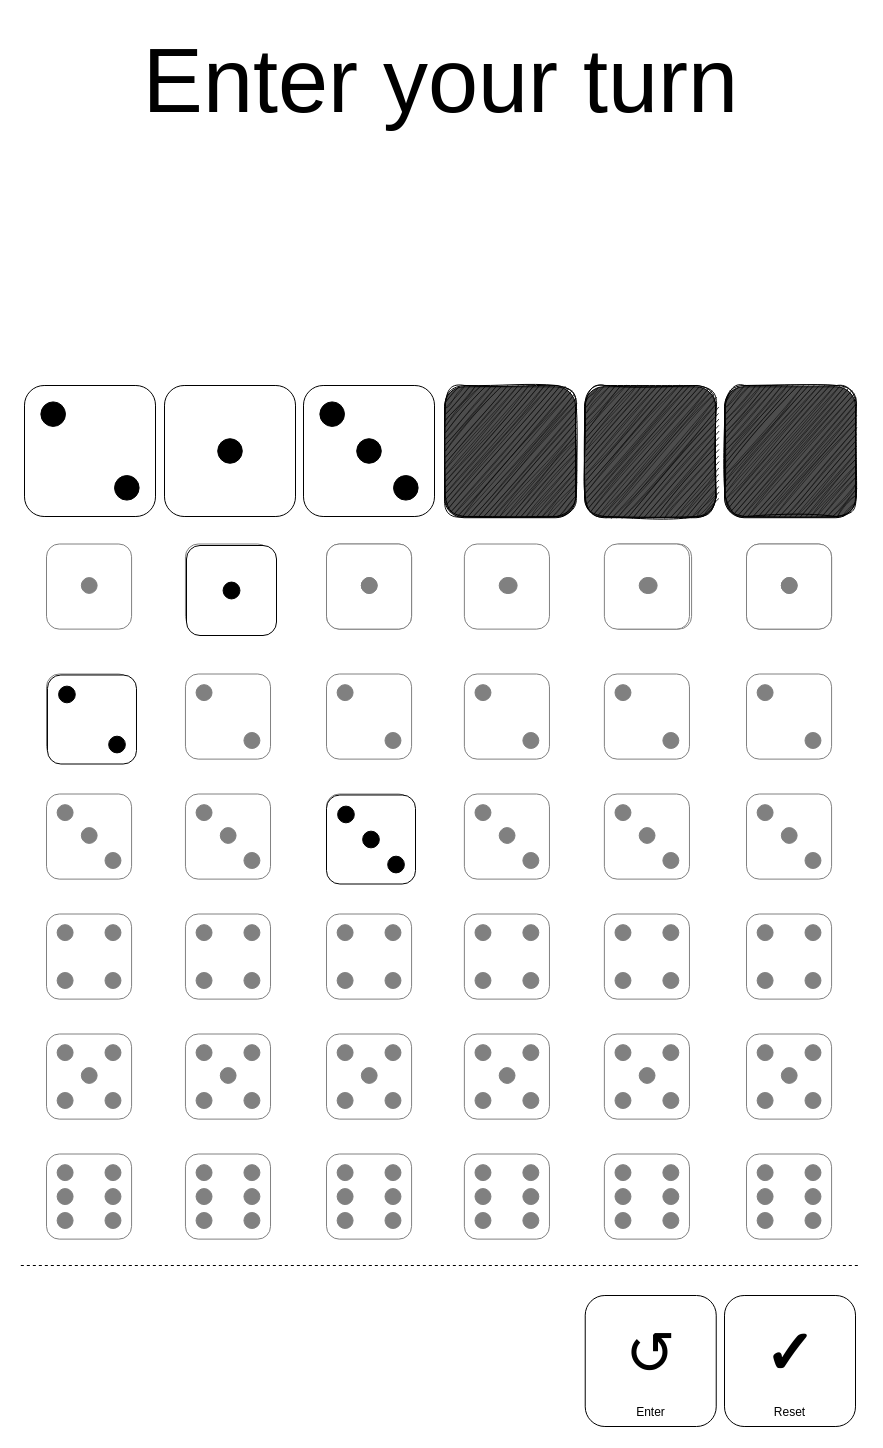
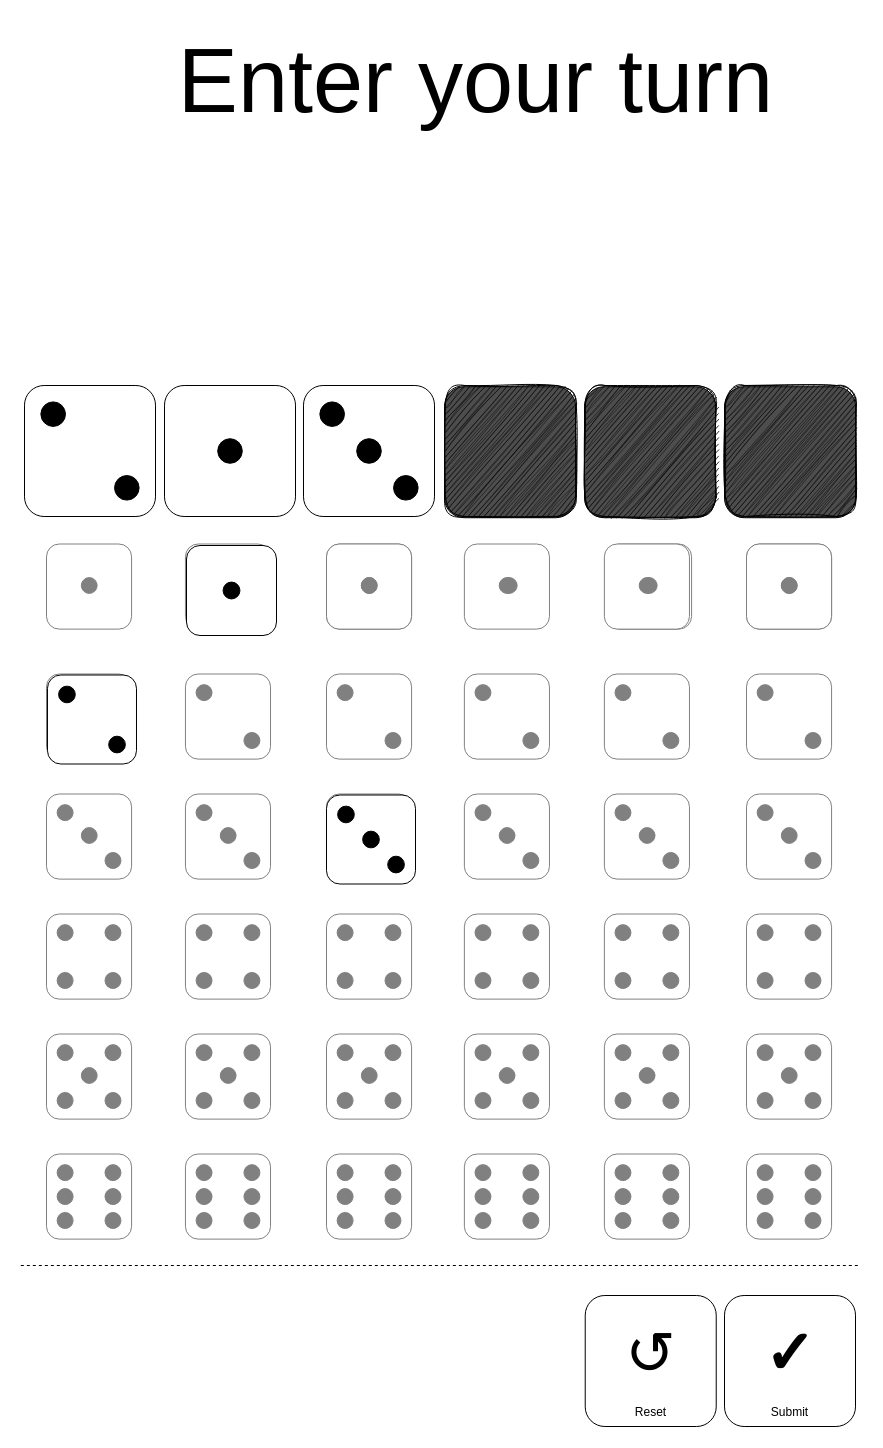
(441, 81) -> (476, 81)
(651, 1362) -> (651, 1362)
(790, 1362) -> (790, 1362)
